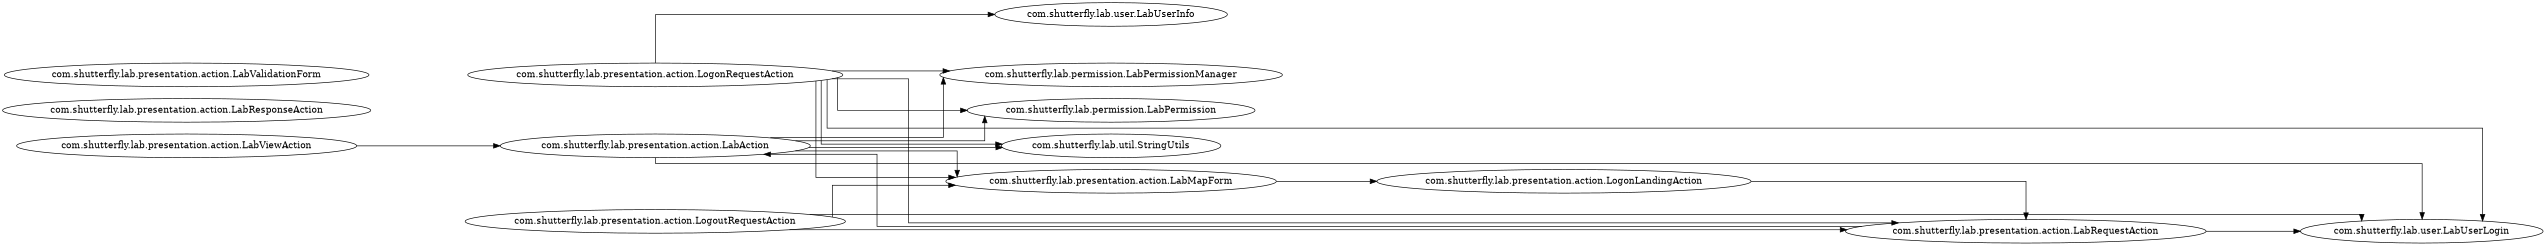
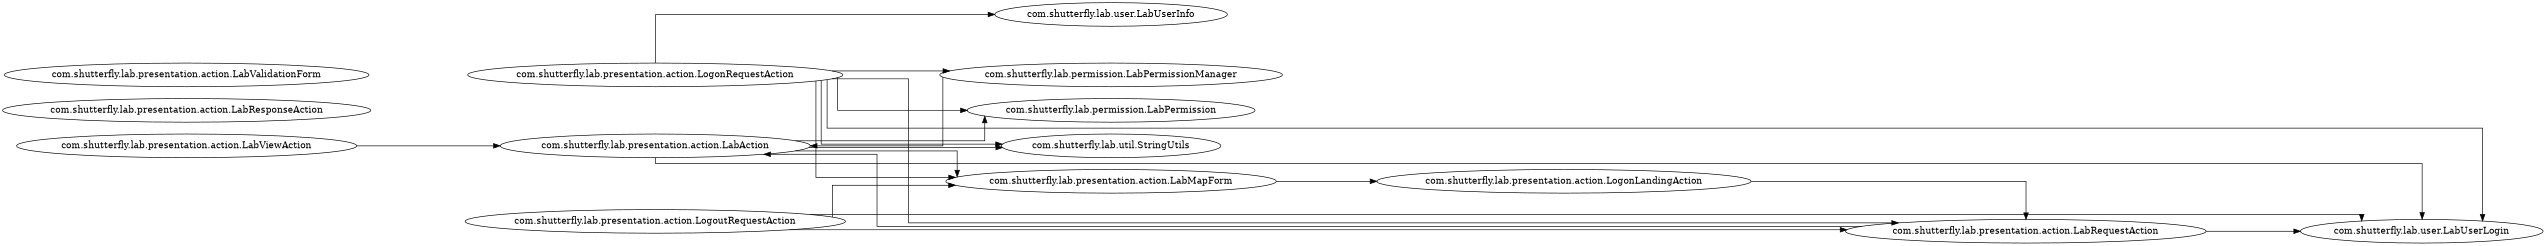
(883, 137) -> (943, 136)
